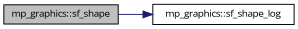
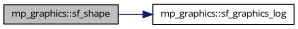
(223, 14) -> (223, 14)
